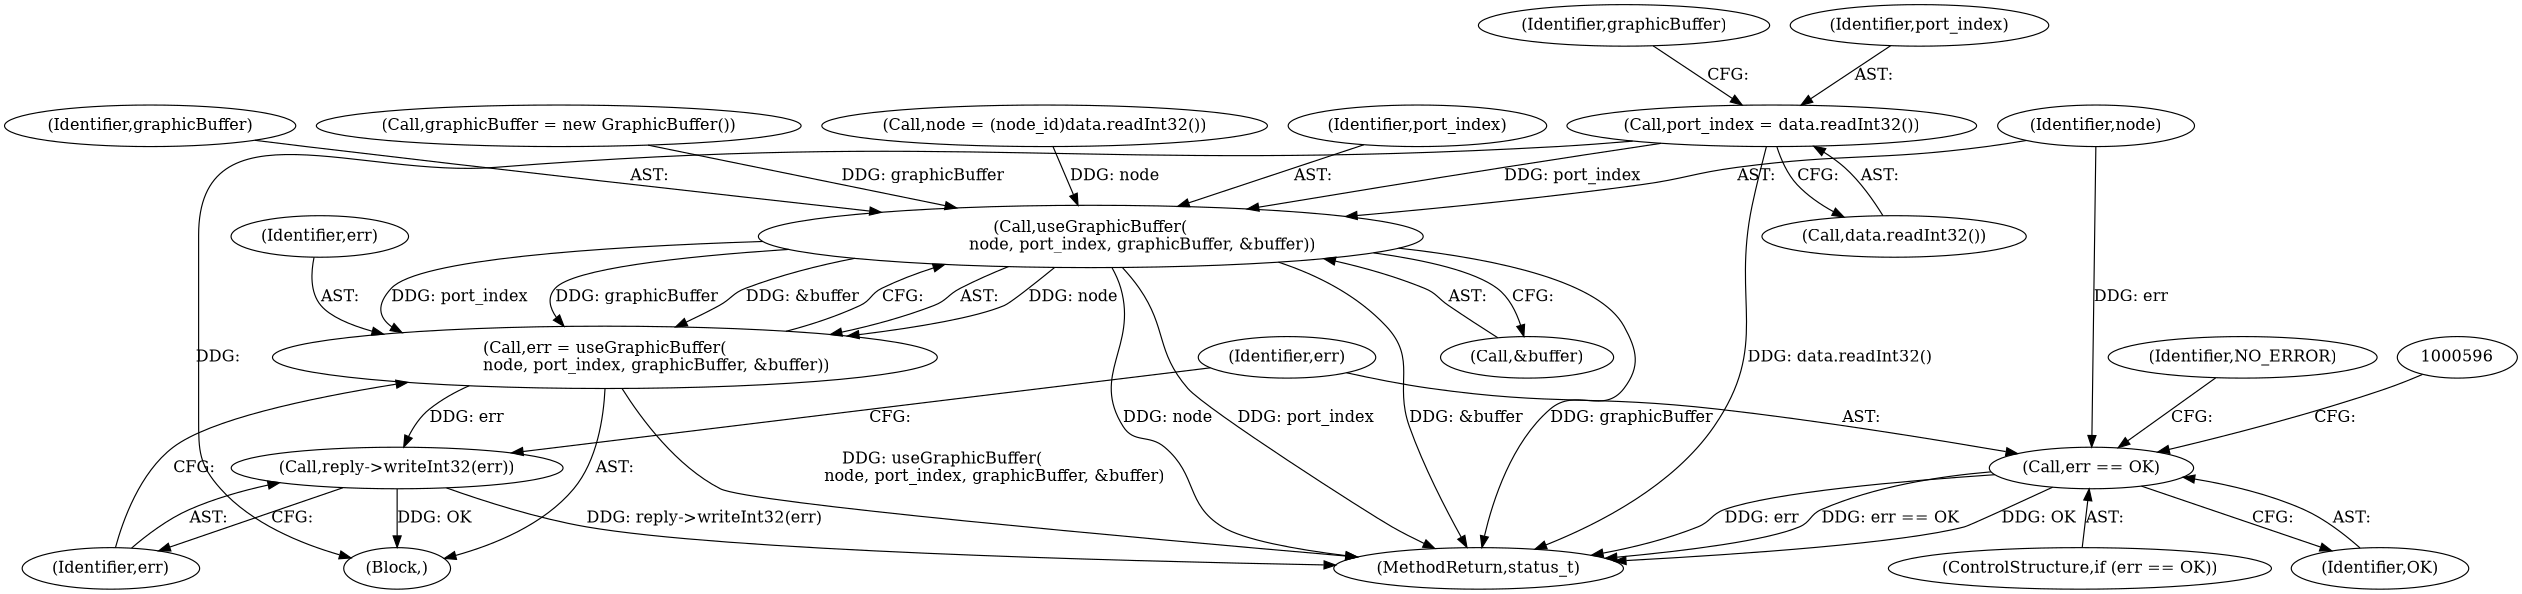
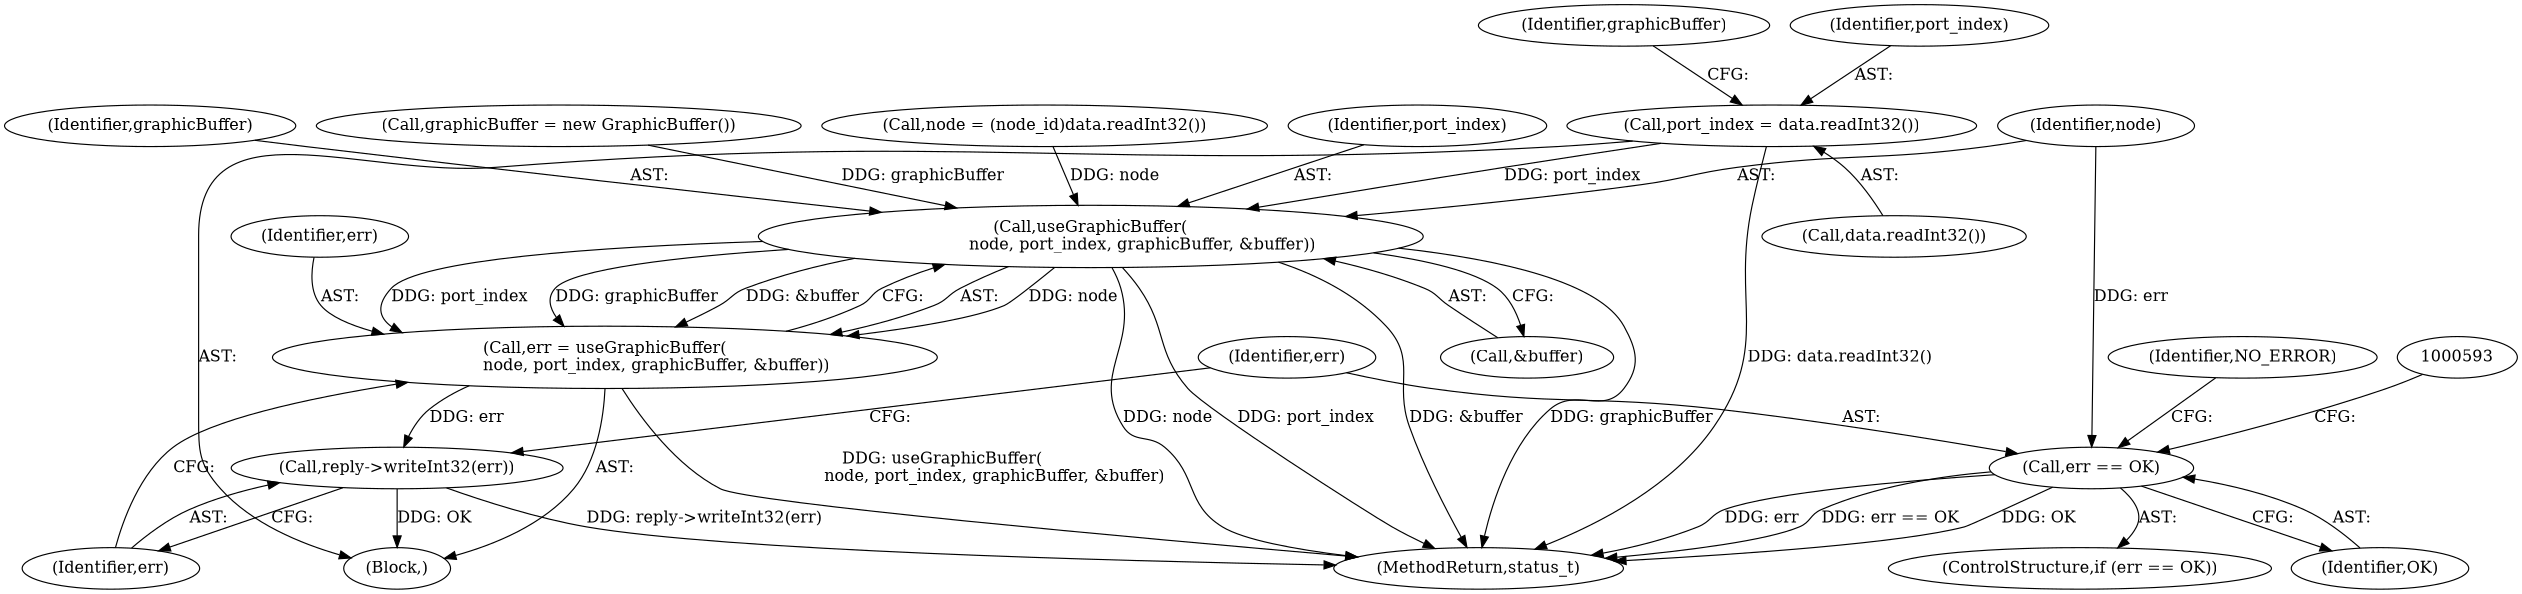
(1798, 185) -> none
(221, 357) -> (221, 357)
(2457, 357) -> (2457, 357)
(2085, 524) -> (2138, 513)
